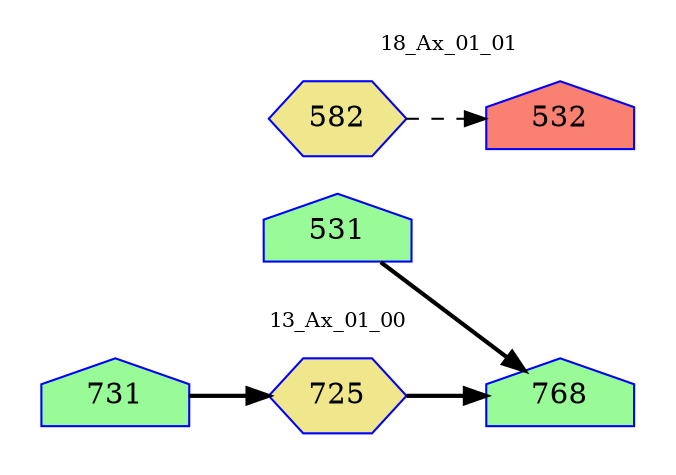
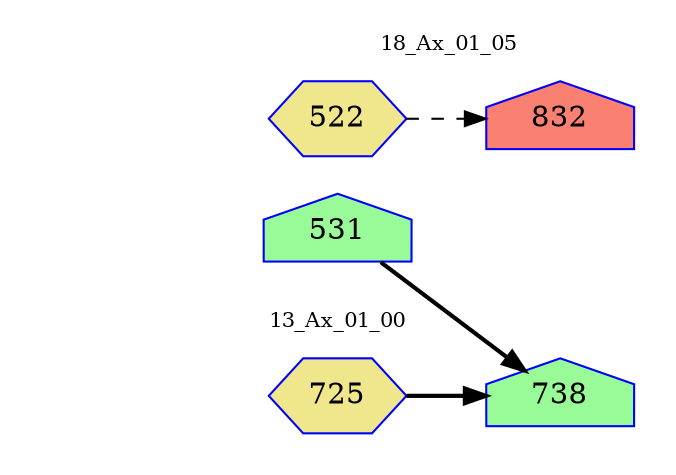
(449, 45) -> (449, 45)
(338, 119) -> (338, 119)
(560, 119) -> (560, 119)
(115, 396) -> none
(560, 396) -> (560, 396)
